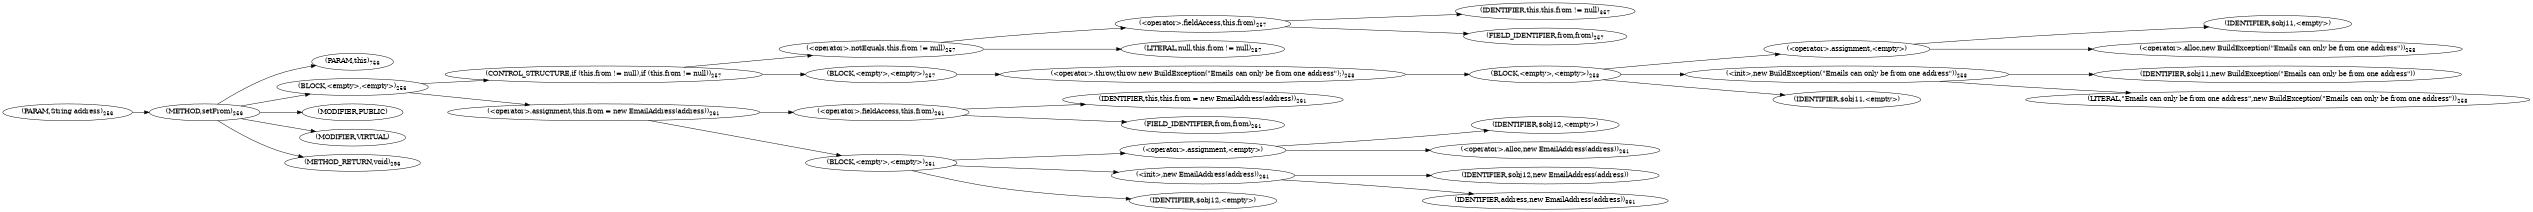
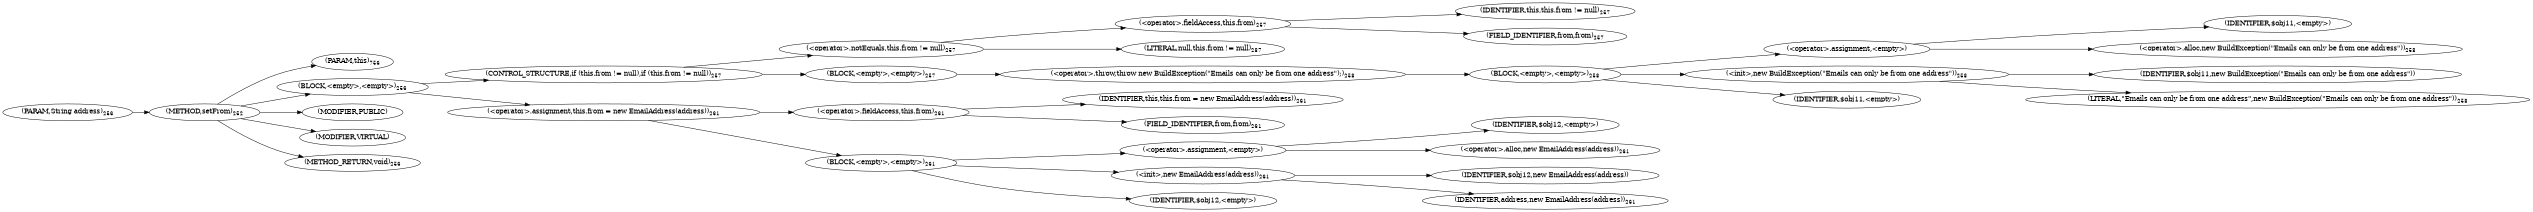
(1605, 11) -> (1605, 11)
(238, 112) -> (238, 112)
(396, 162) -> (396, 162)
(1631, 200) -> (1631, 200)
